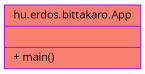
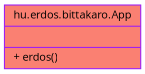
(34, 58) -> (36, 58)
